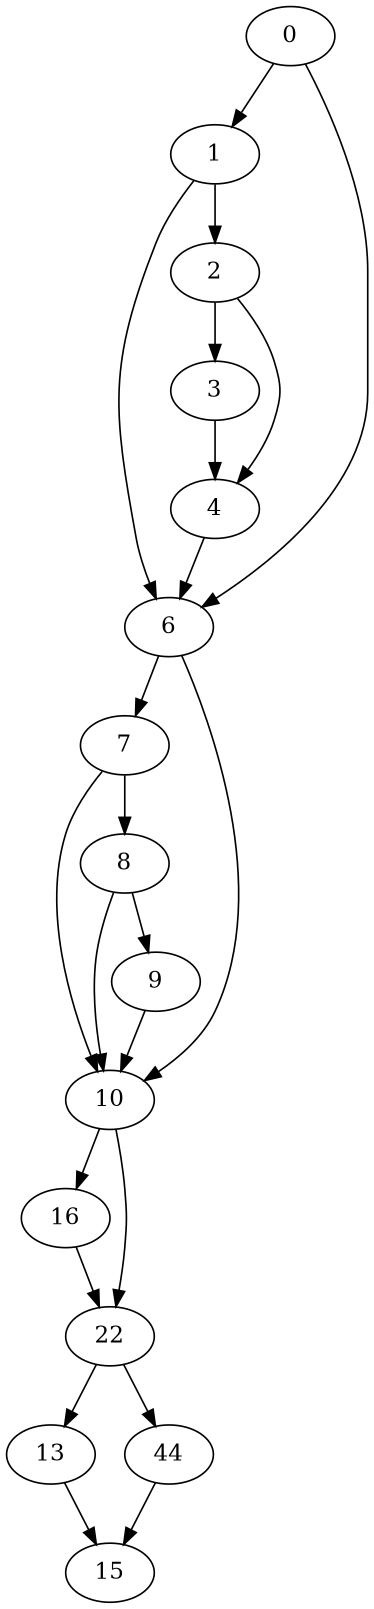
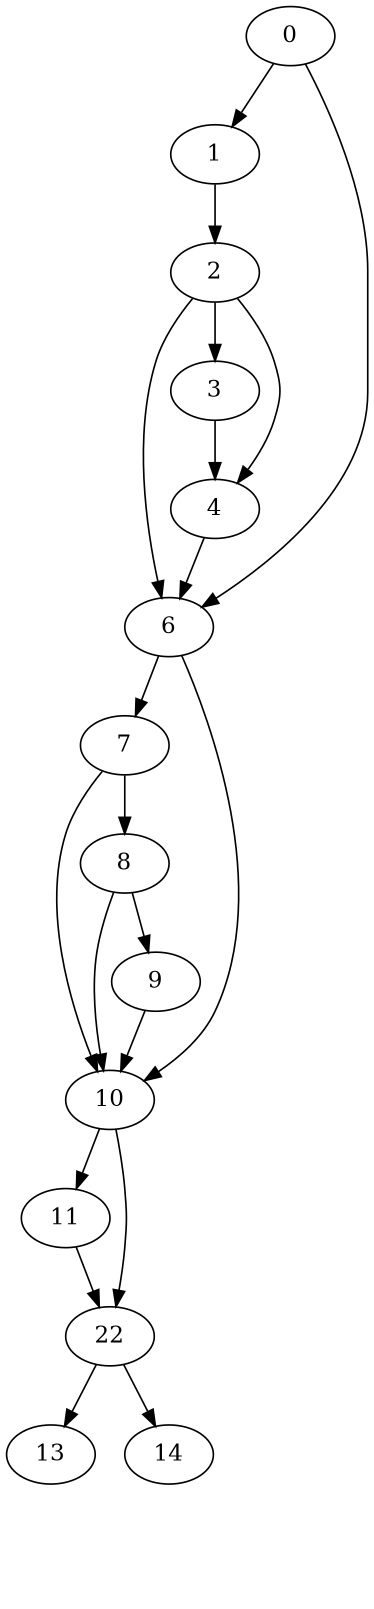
(120, 376) -> (144, 435)
(66, 1218) -> (66, 1218)
(169, 1455) -> (169, 1455)
(110, 1573) -> none
